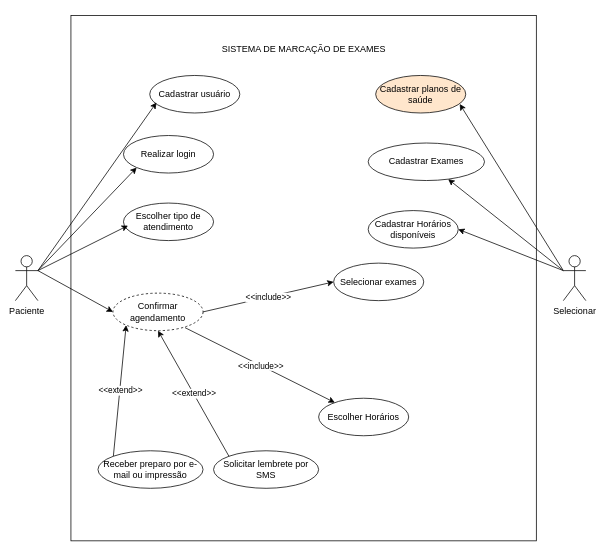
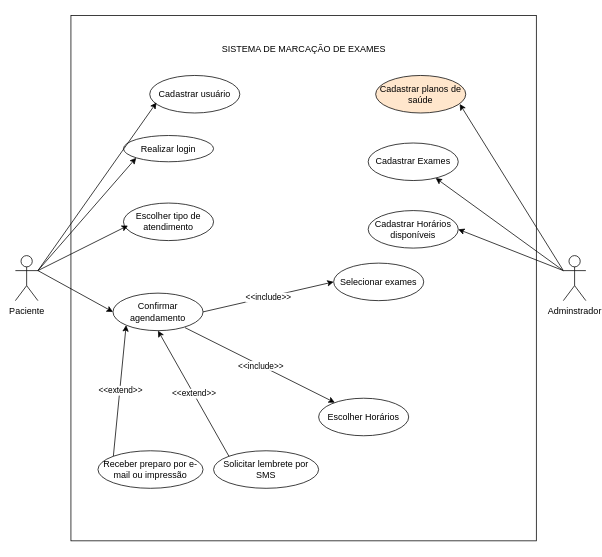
(168, 154) -> (168, 149)
(426, 162) -> (413, 162)
(575, 311) -> (575, 311)
(158, 312) -> (158, 312)
